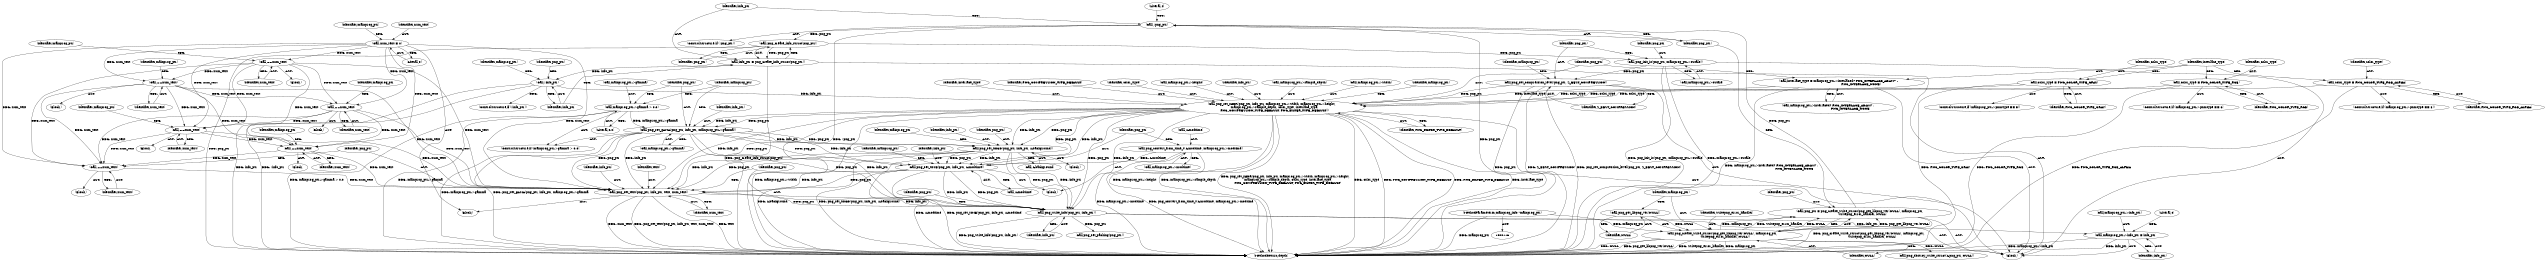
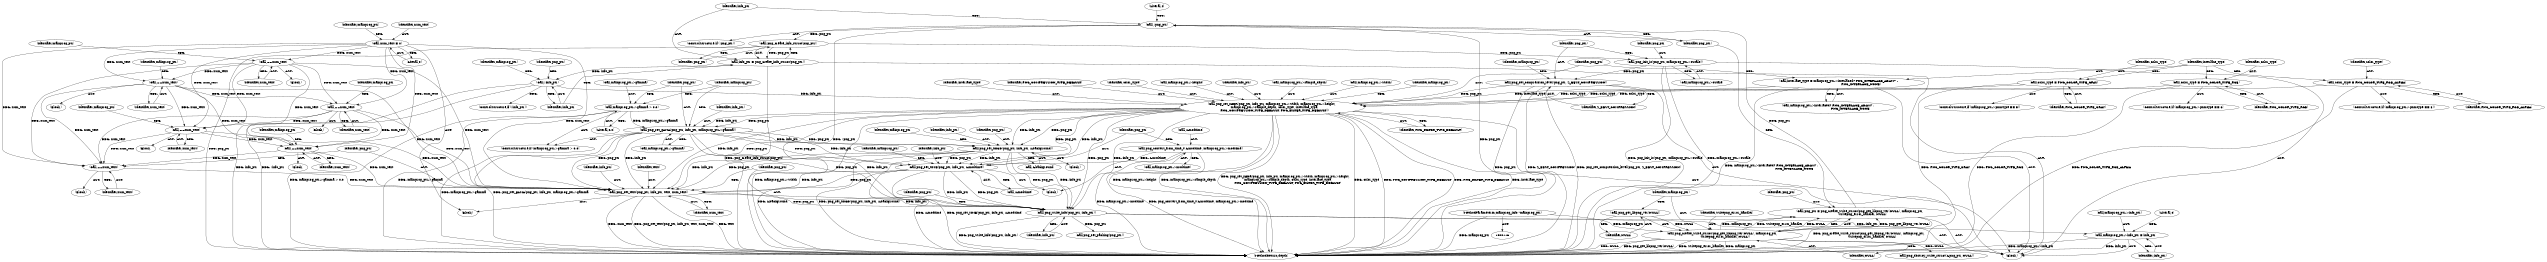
(2069, 94) -> (2069, 94)
